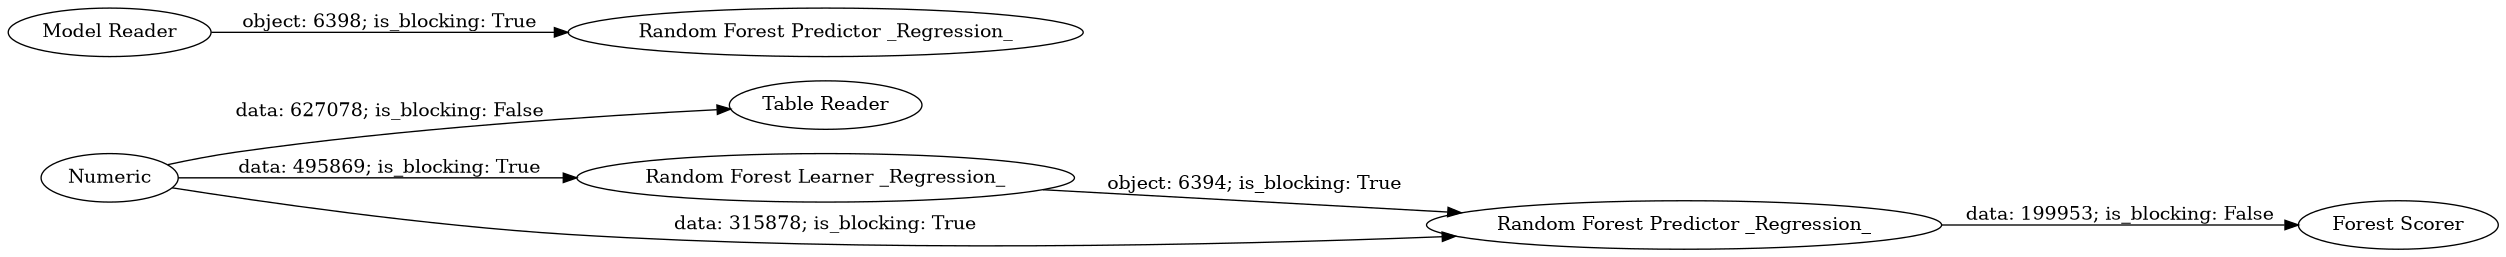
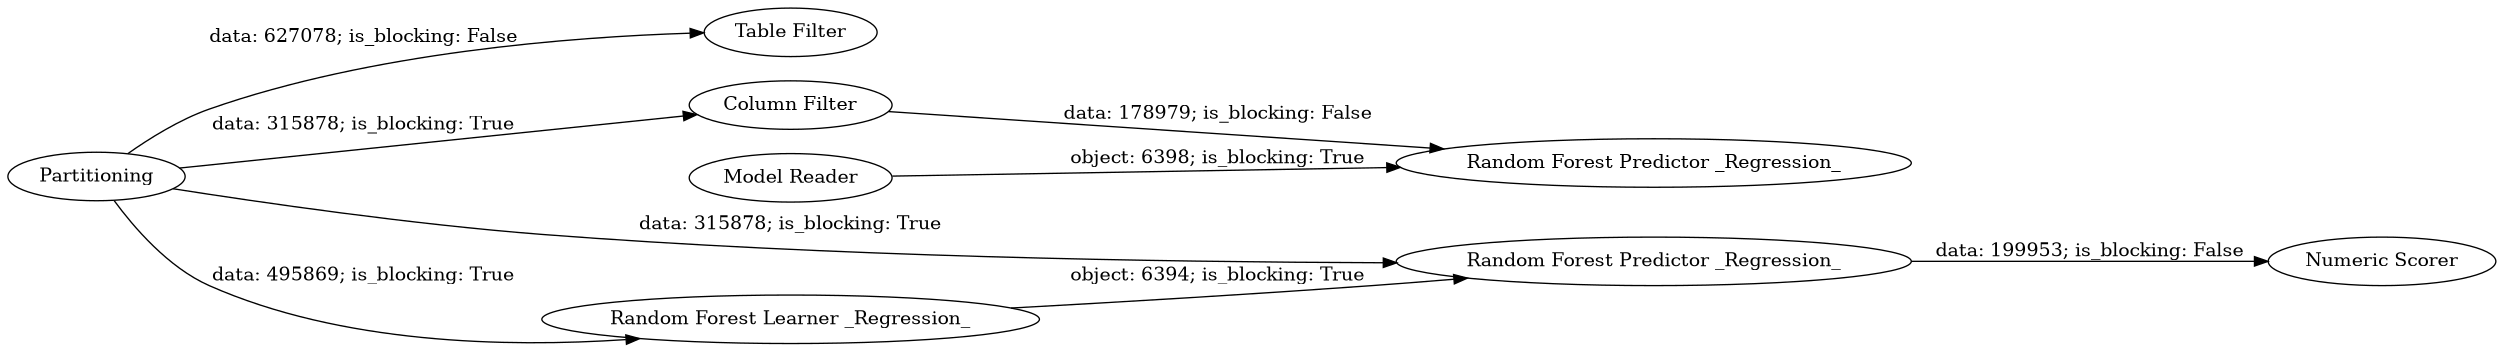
none -> (791, 105)
(826, 105) -> (791, 32)
(110, 178) -> (97, 176)
(2398, 225) -> (2382, 261)
